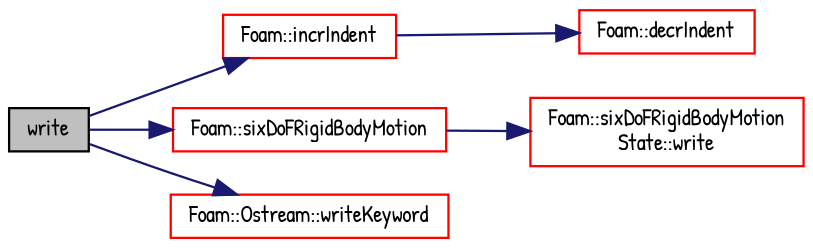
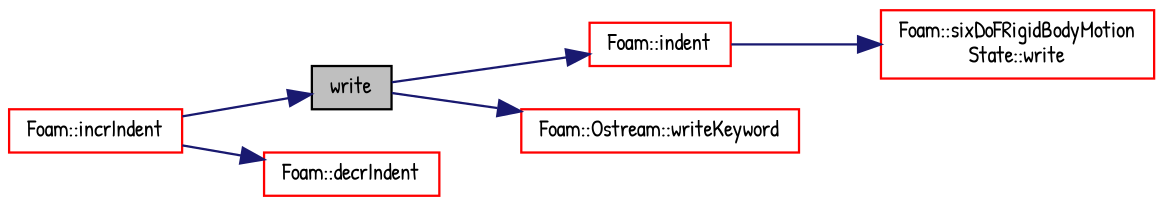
(157, 91) -> (235, 107)
(310, 130) -> (660, 44)
